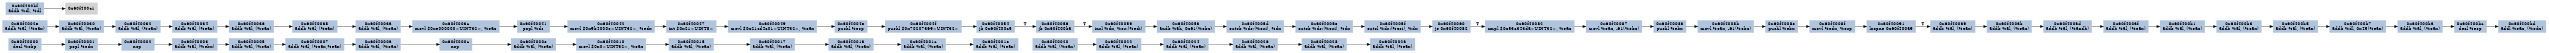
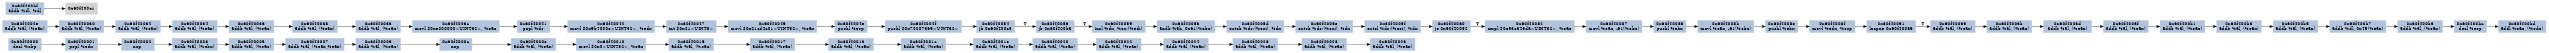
(2068, 27) -> (2068, 27)
none -> (1024, 44)
